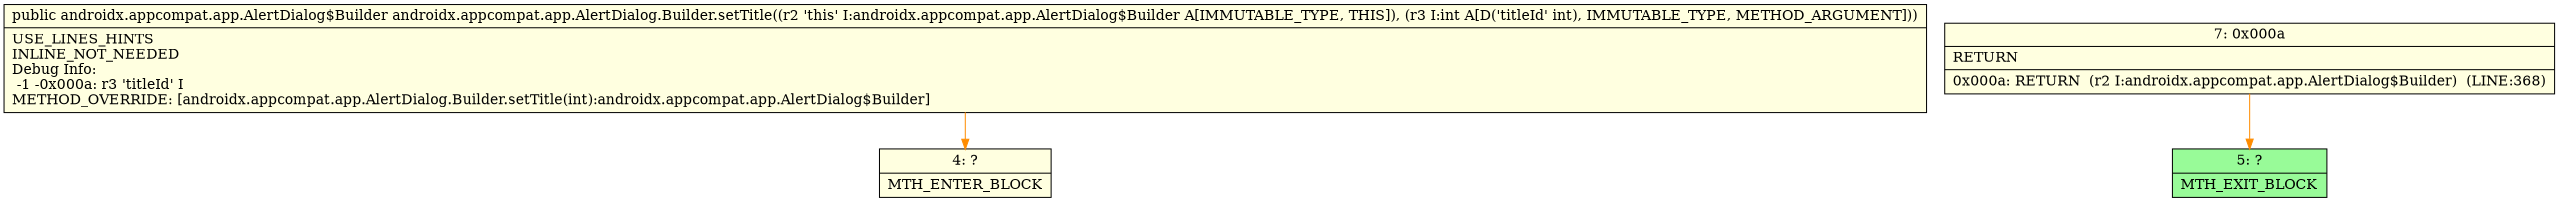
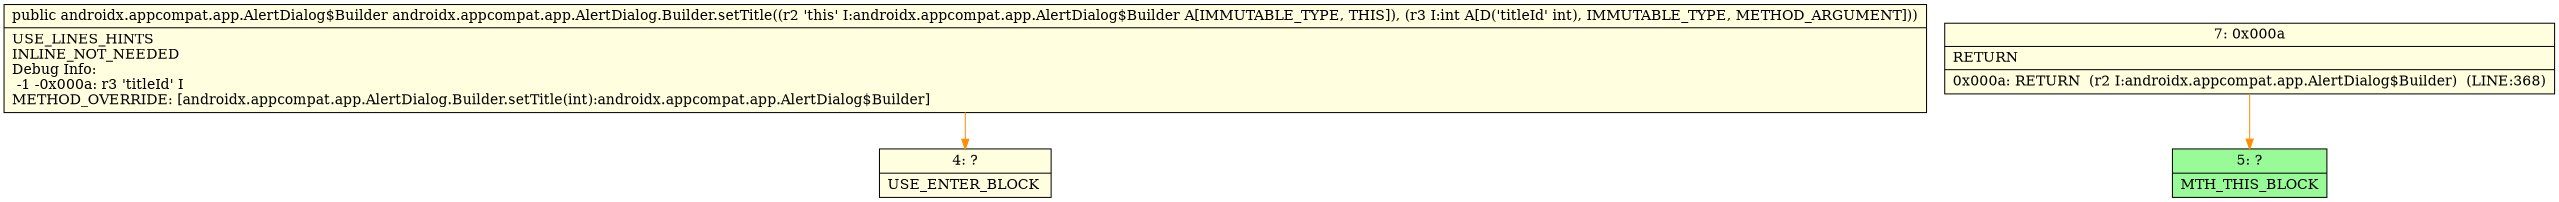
(965, 185) -> (964, 185)
(2249, 185) -> (2250, 185)
